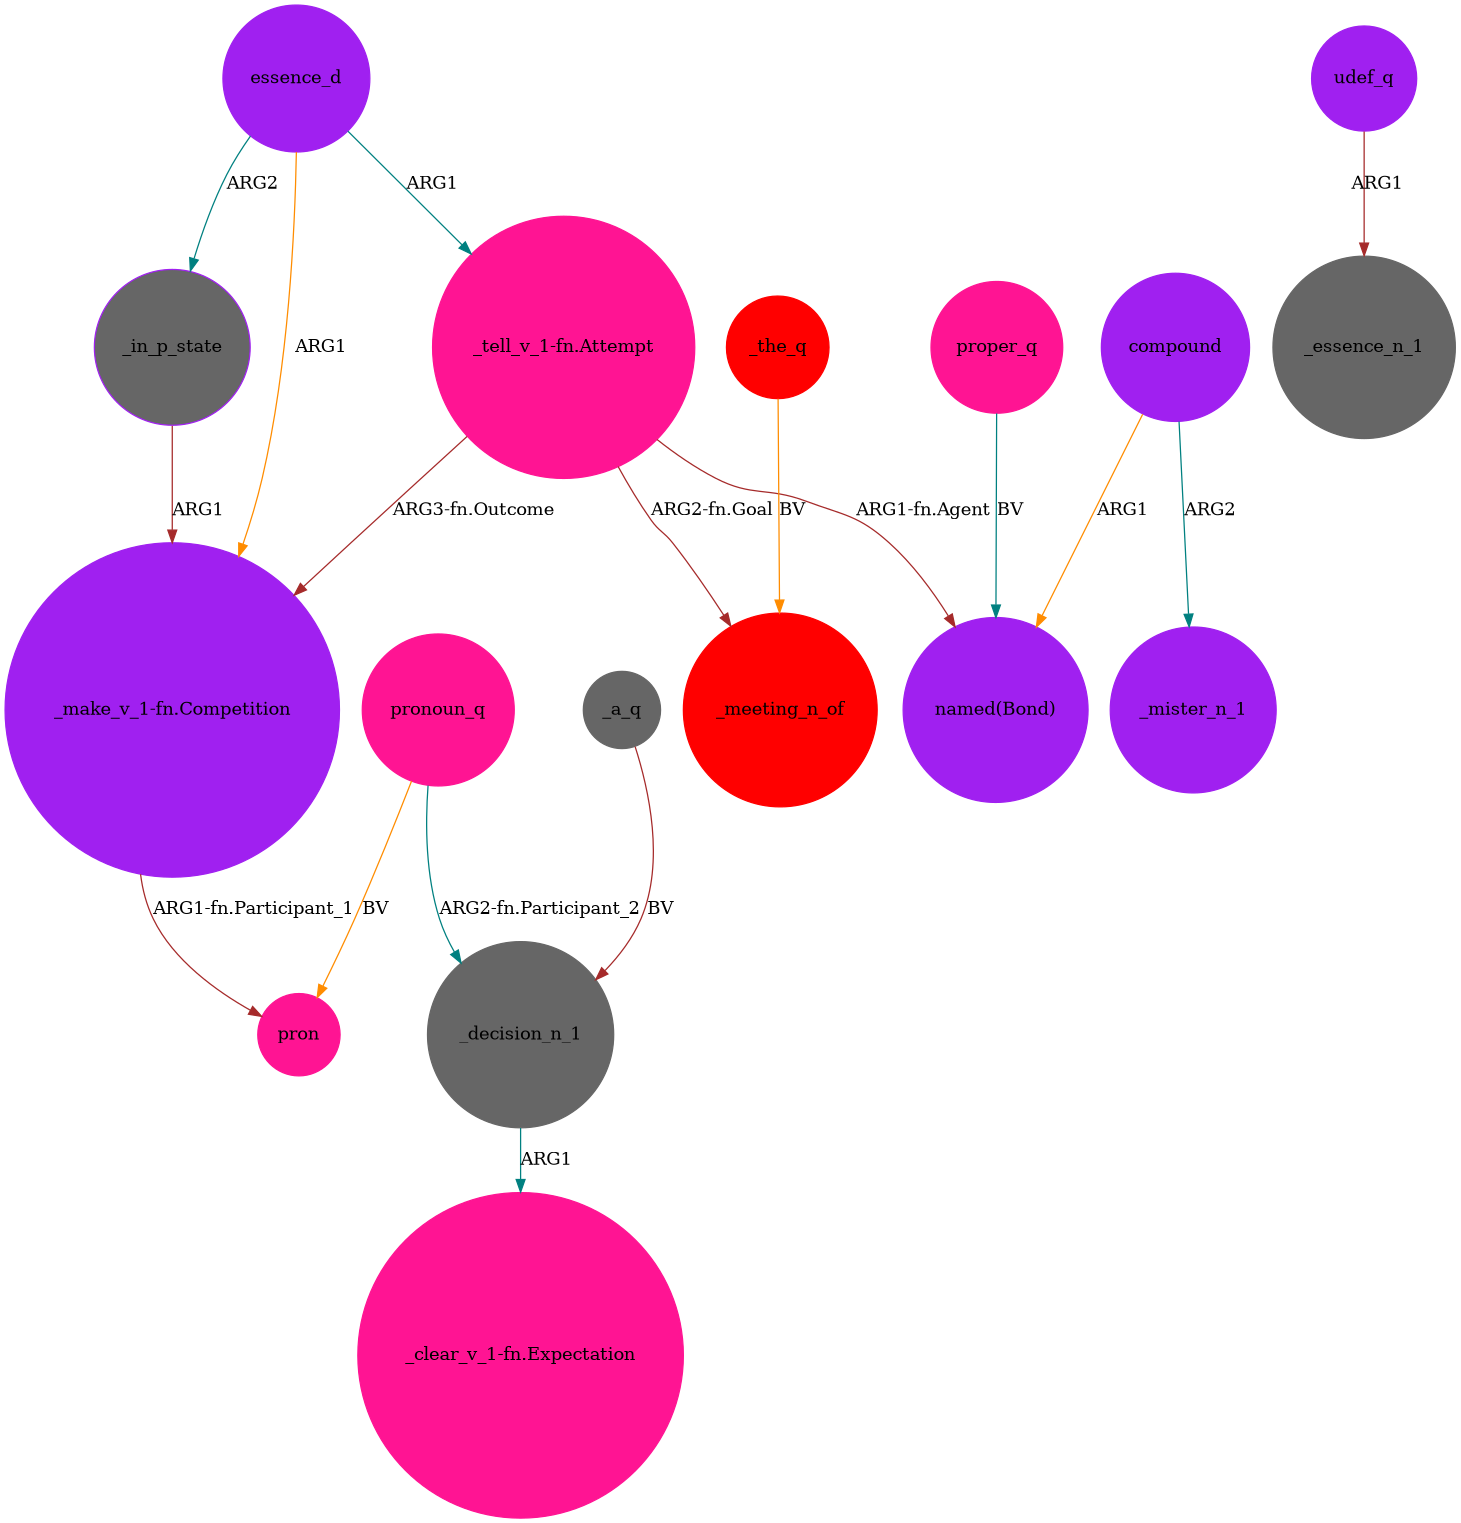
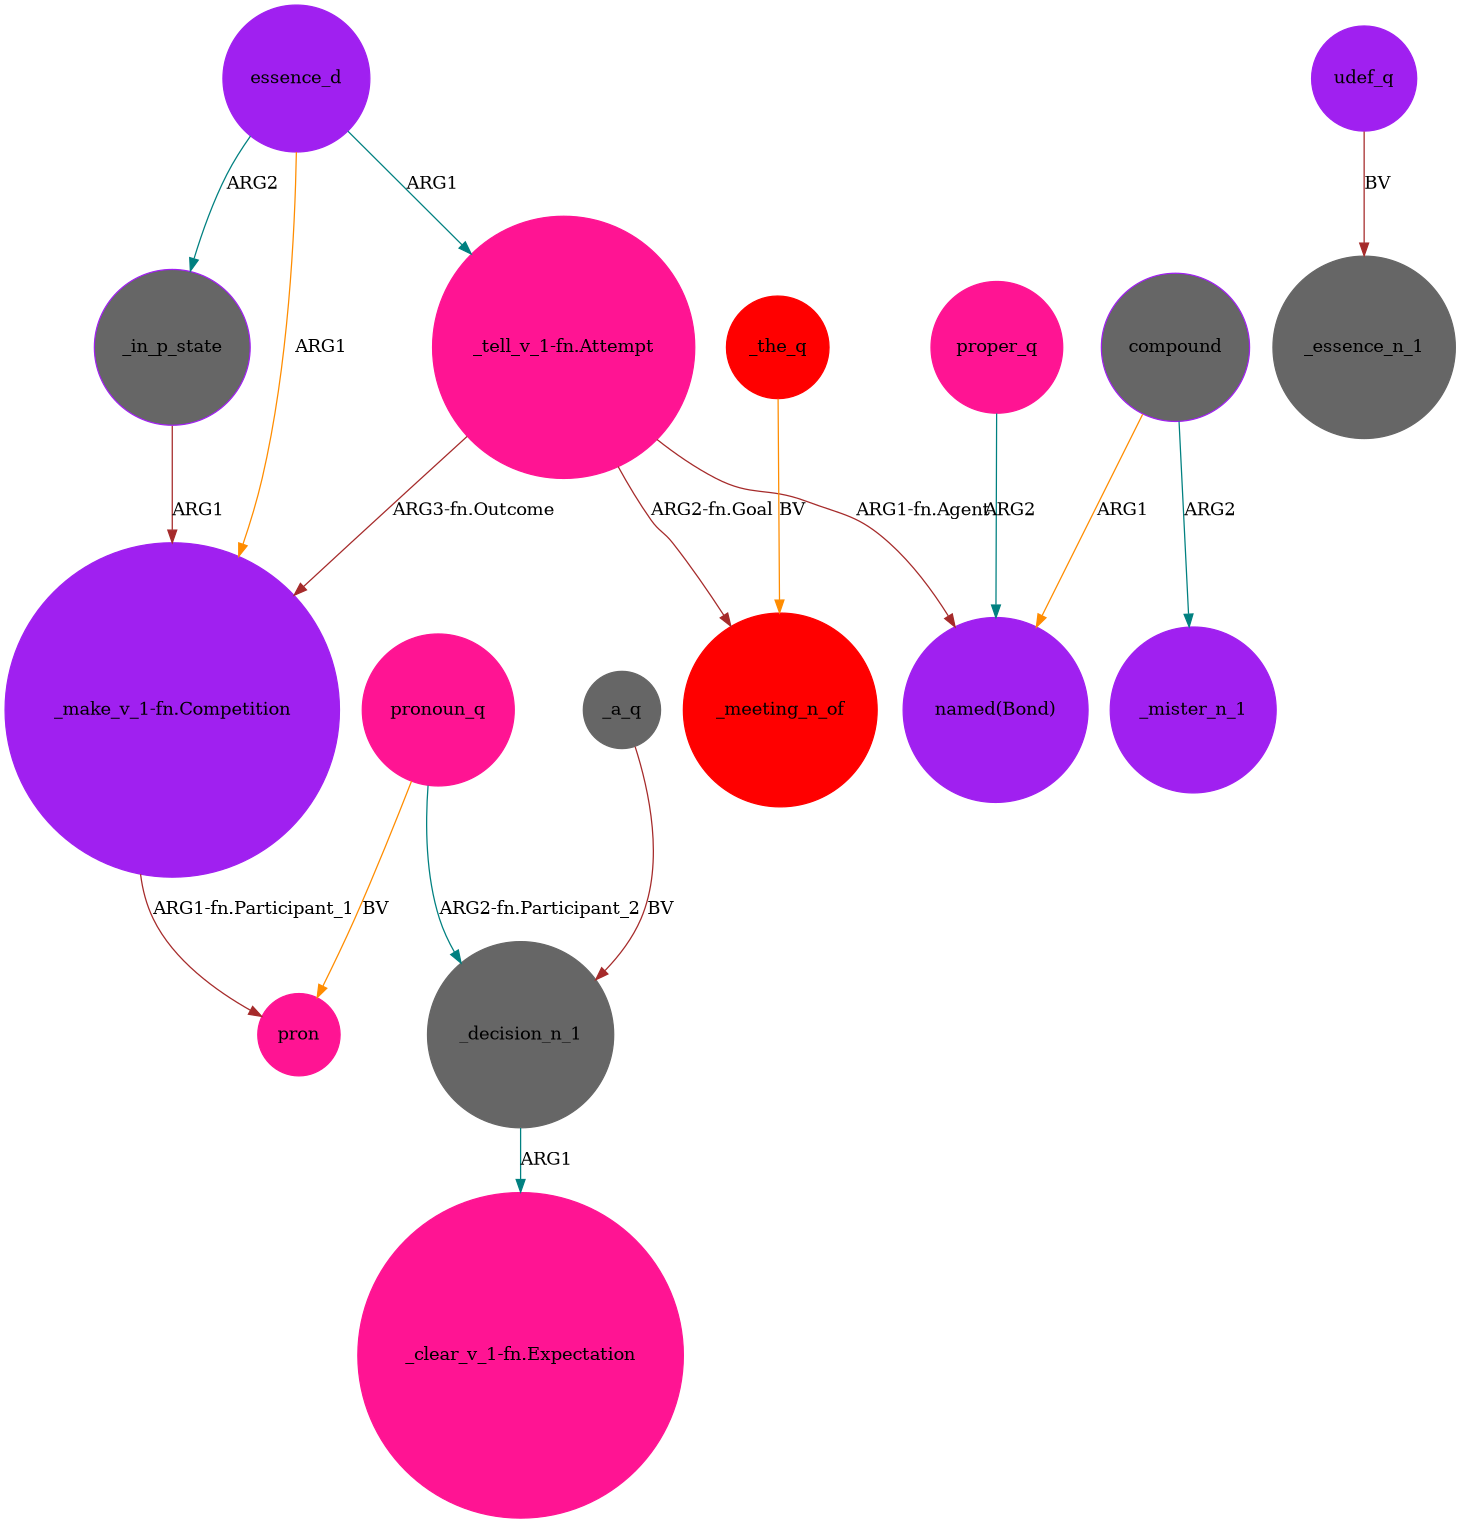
(1378, 184) -> (1378, 184)
(1175, 347) -> (1175, 347)
(1010, 511) -> (1010, 511)
